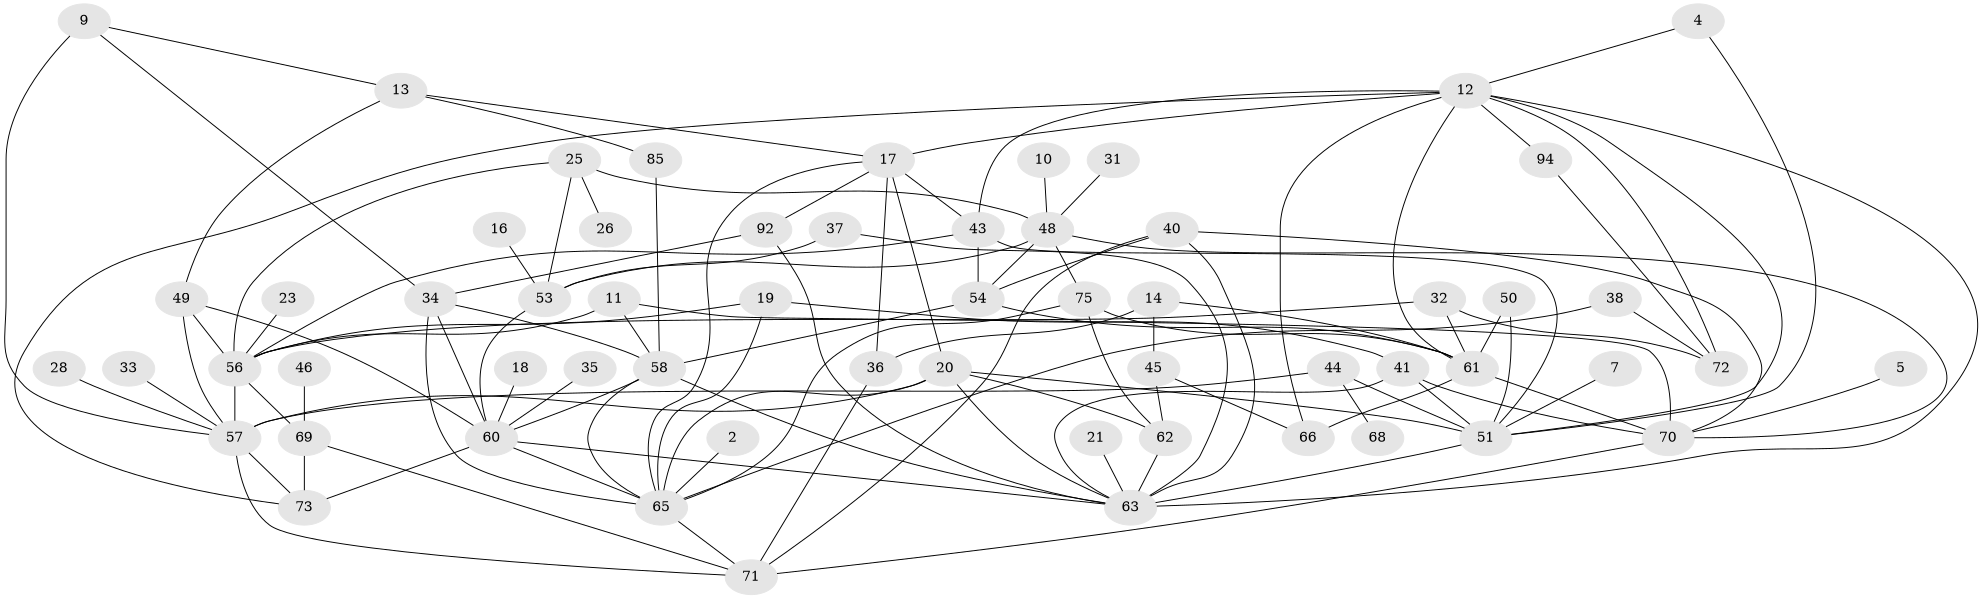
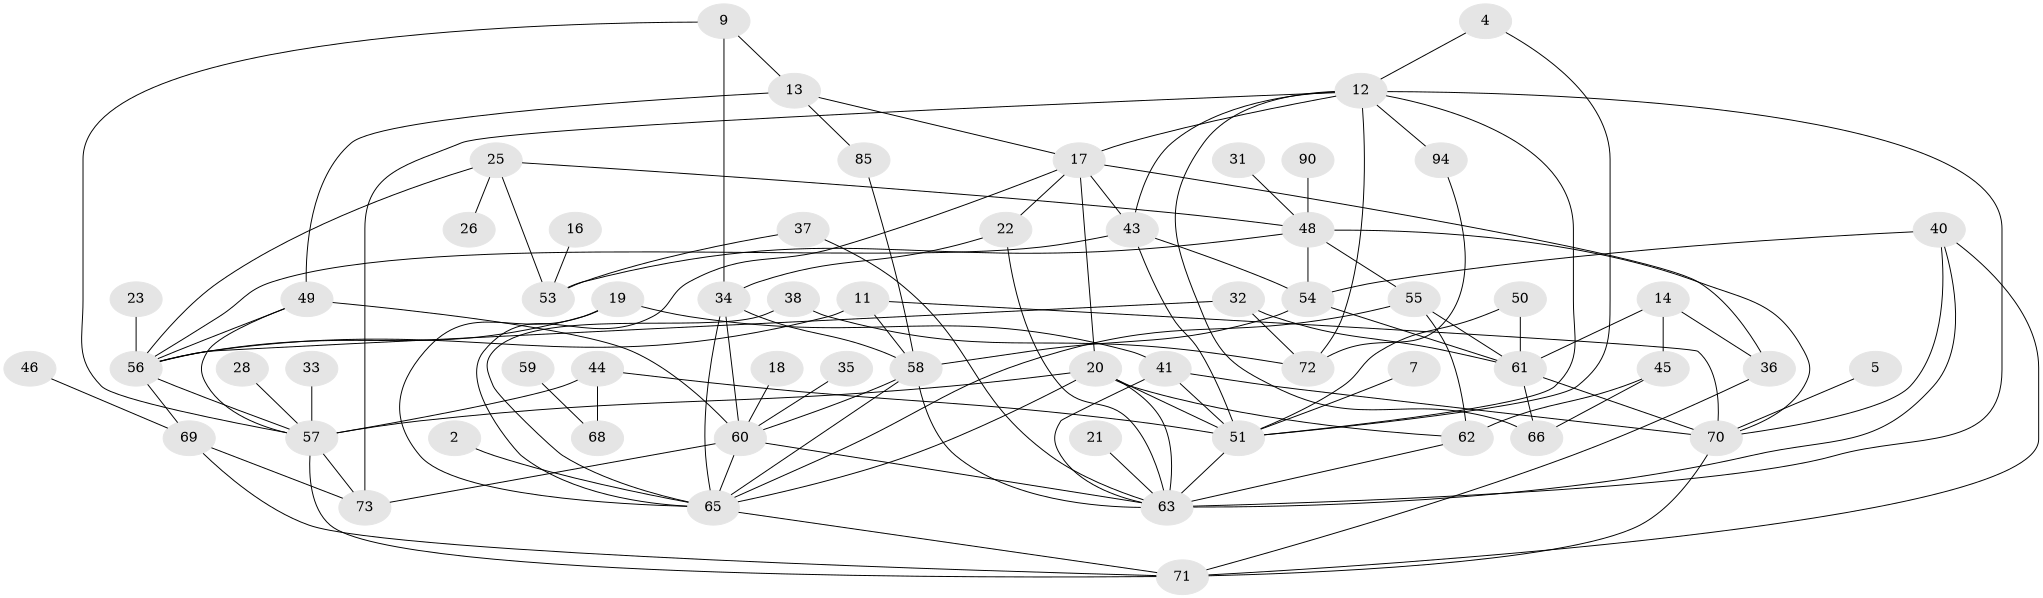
(1044, 160) -> (1308, 160)
(766, 230) -> (1006, 230)
(1396, 237) -> none
(1084, 299) -> (1414, 299)
(483, 358) -> none
none -> (528, 369)
